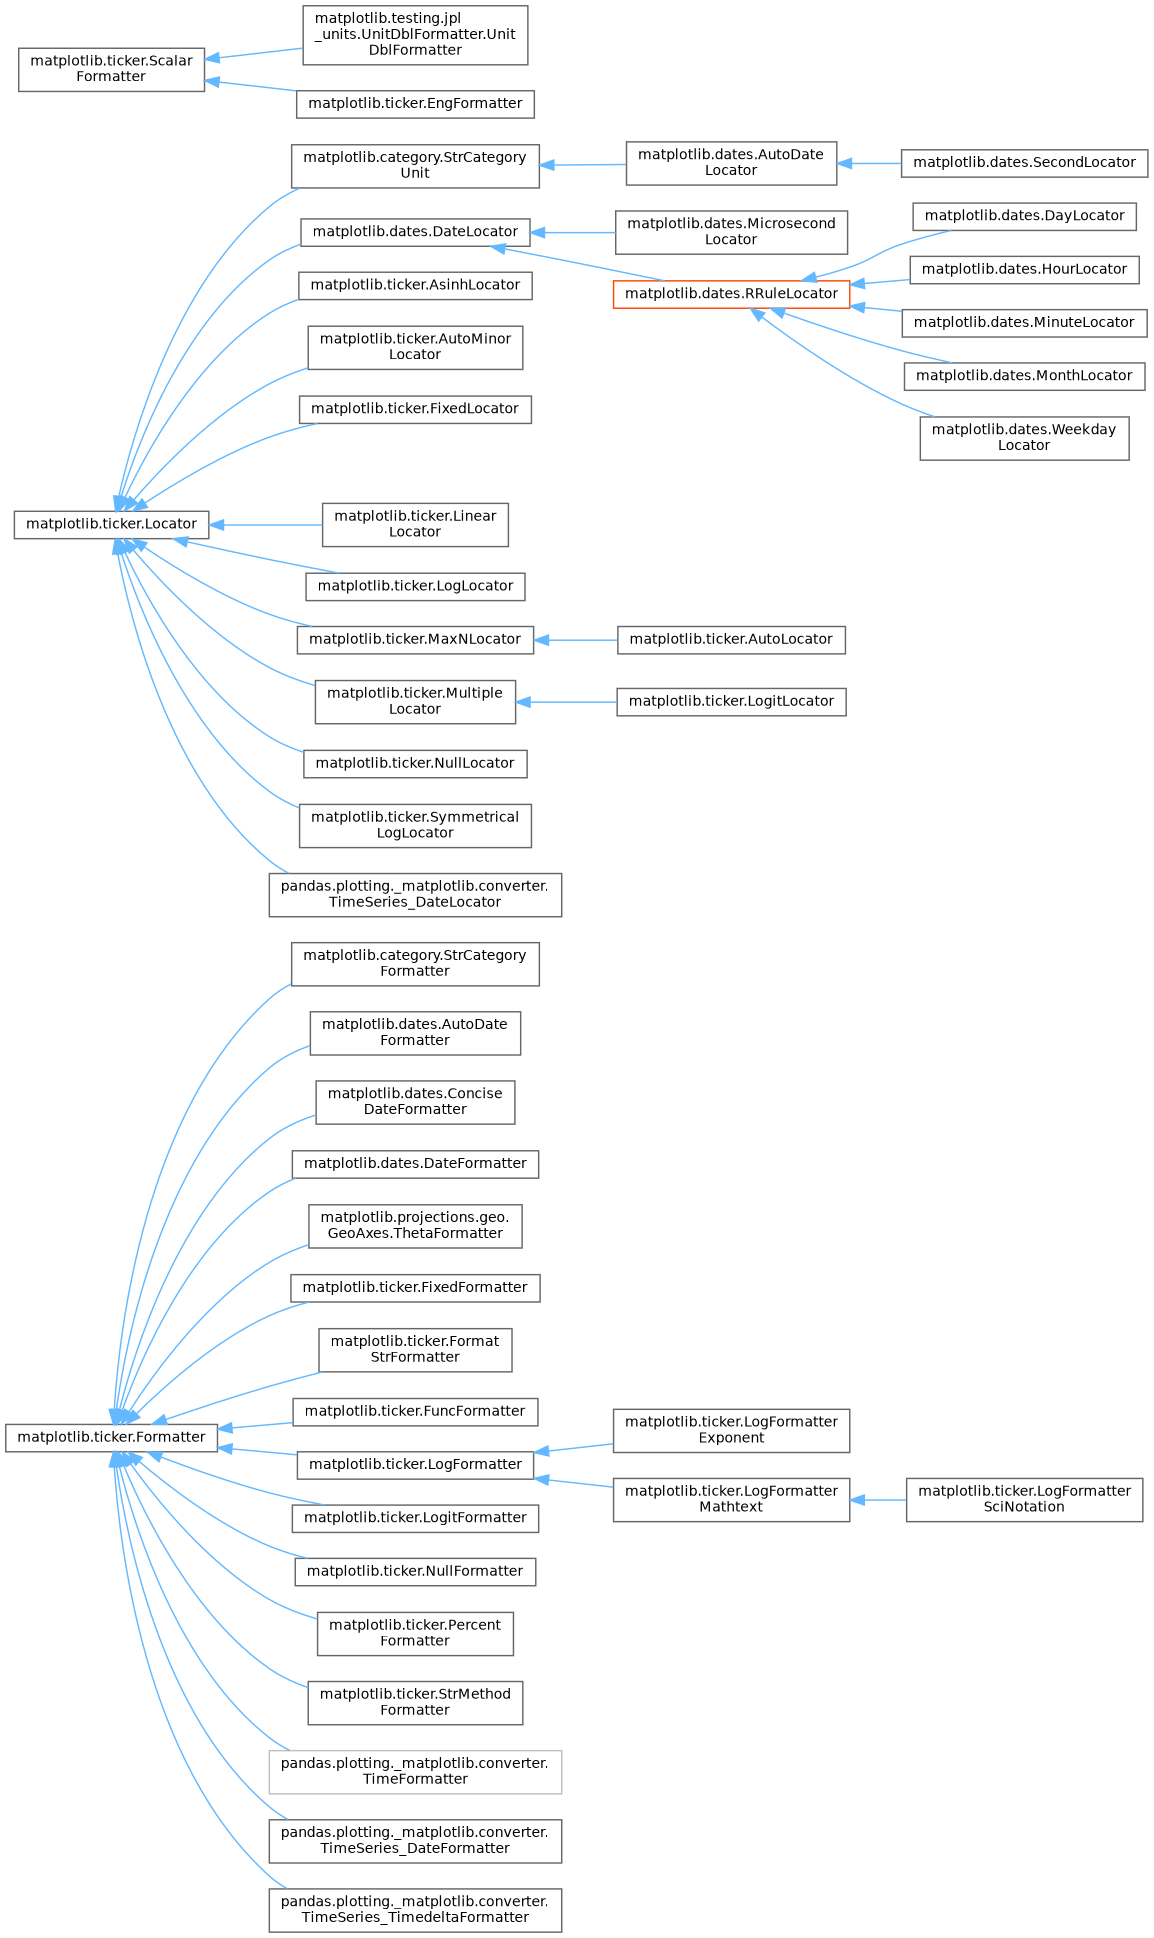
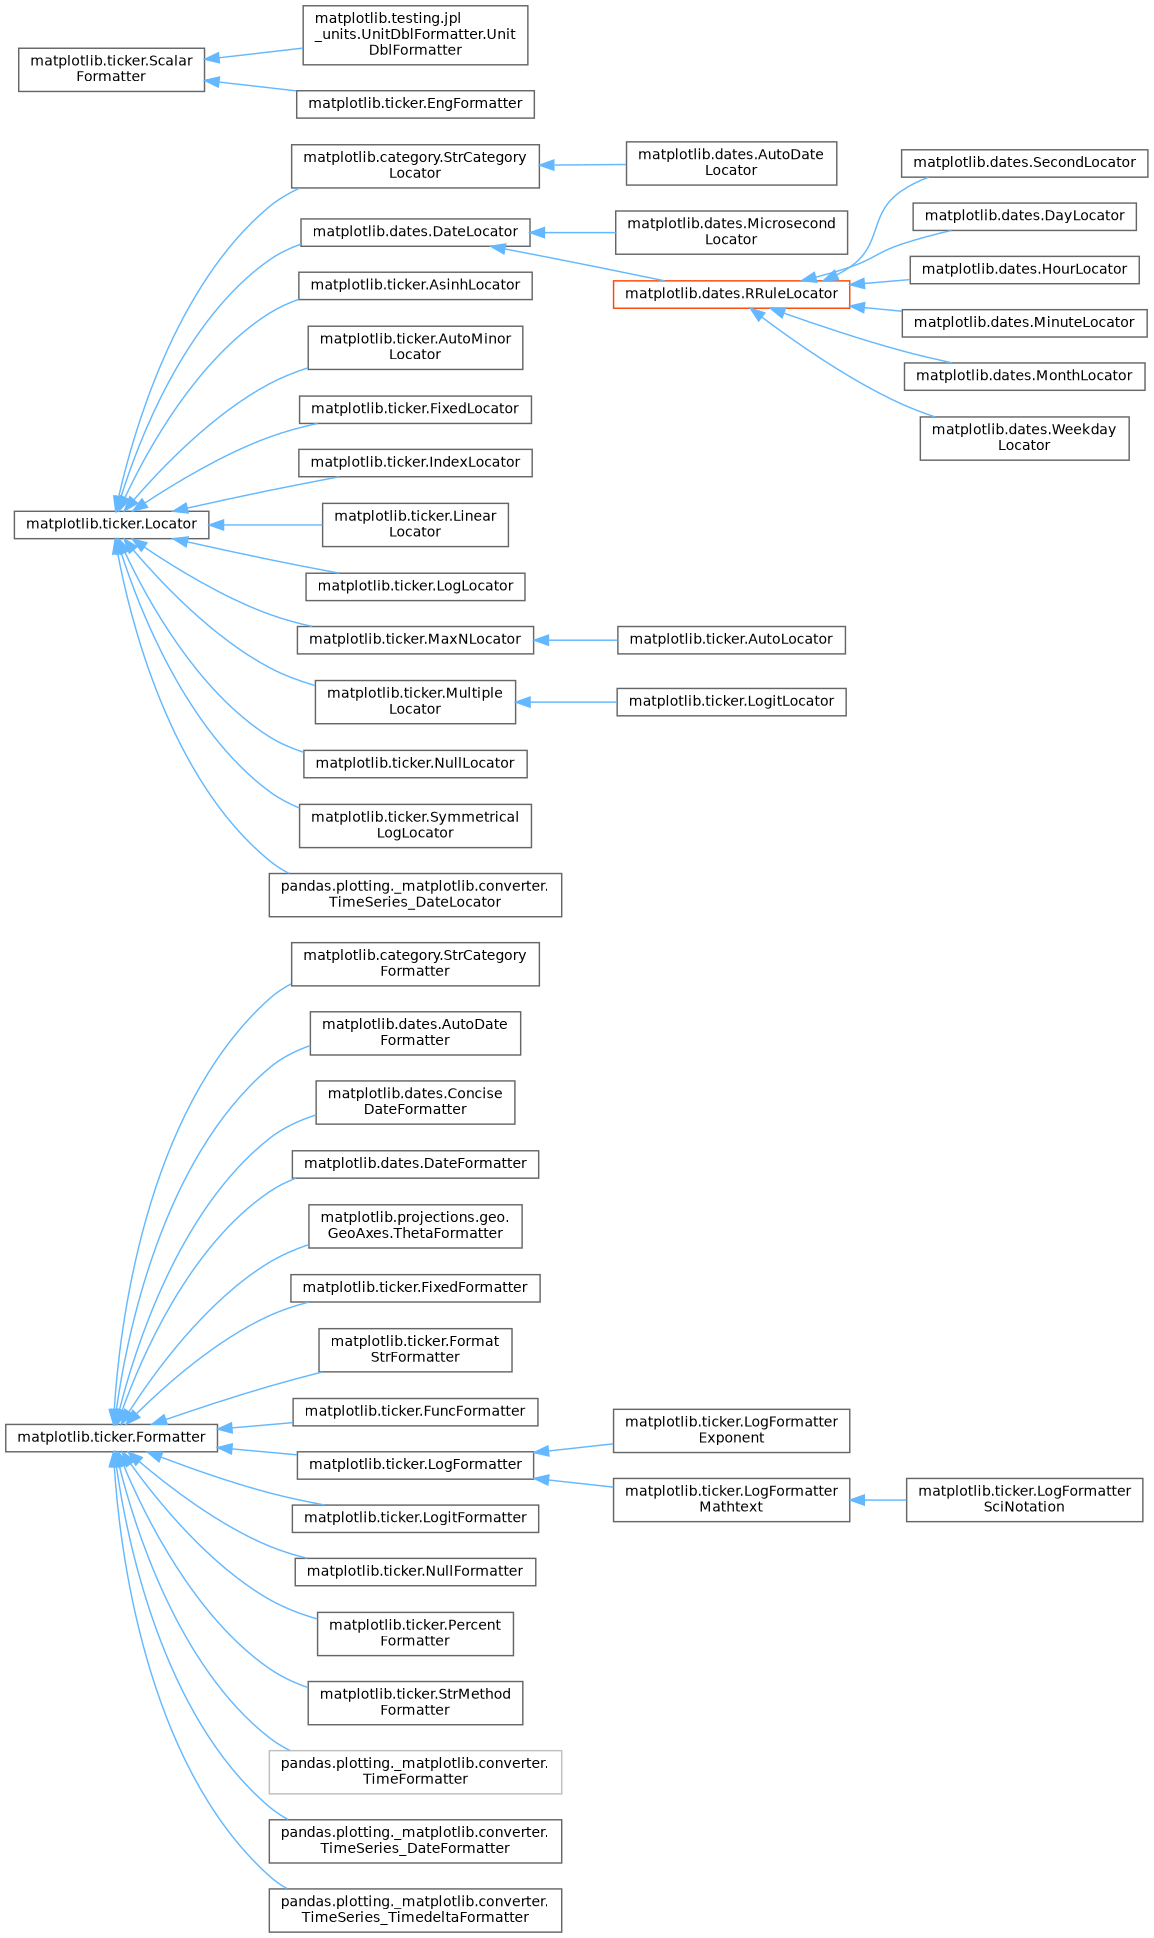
(877, 163) -> (878, 222)
(416, 166) -> (416, 166)
none -> (416, 463)
